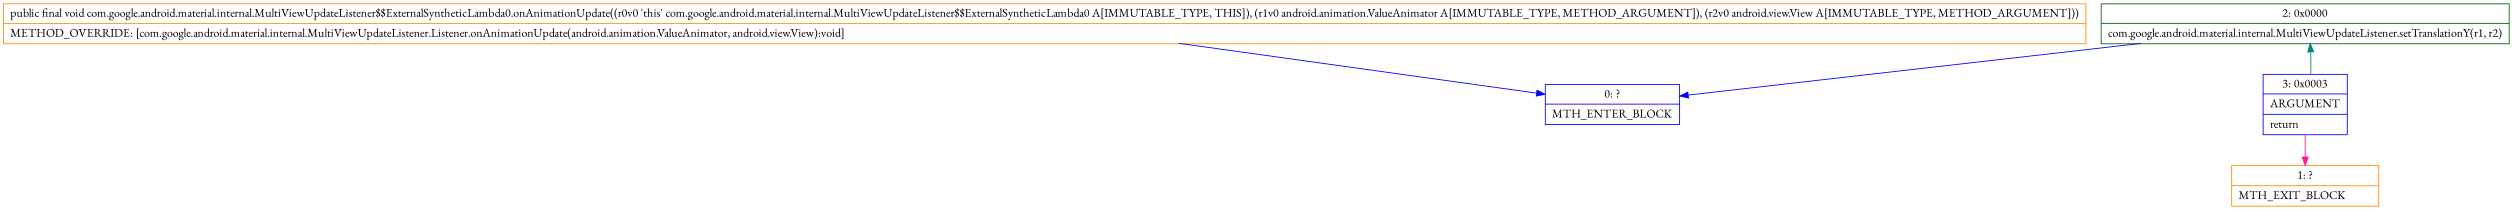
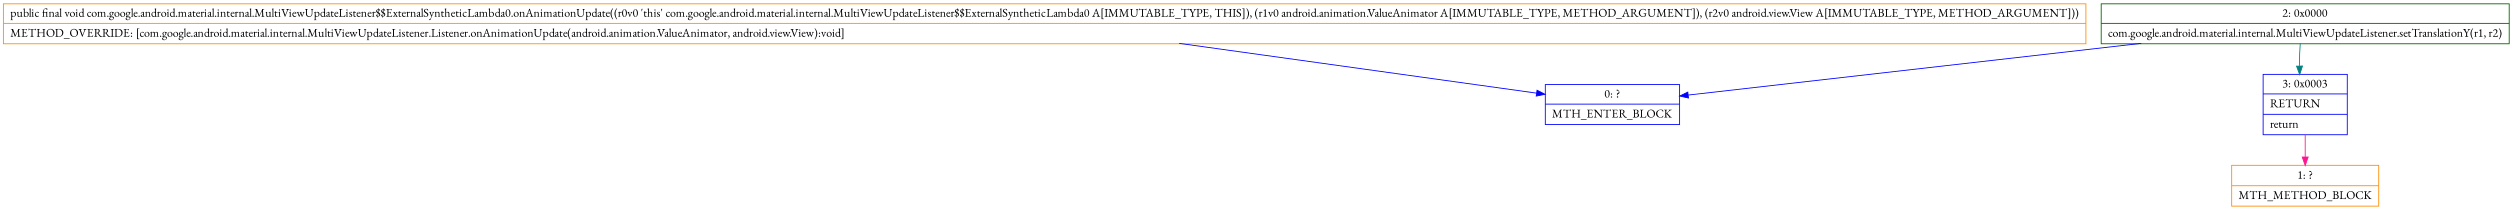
(2311, 63) -> (2300, 55)
(2305, 104) -> (2295, 104)
(2292, 196) -> (2305, 196)
